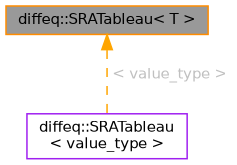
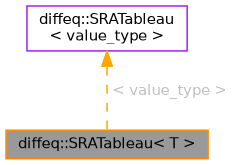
(107, 82) -> (107, 99)
